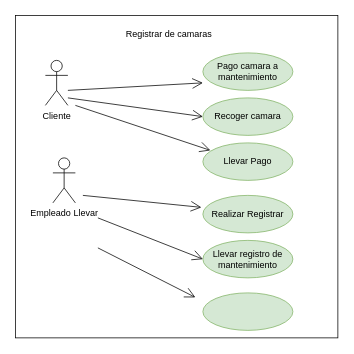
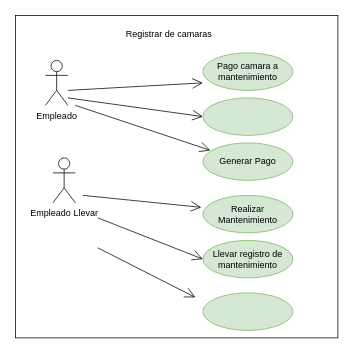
(57, 116) -> (57, 116)
(248, 117) -> none
(248, 162) -> (248, 162)
(248, 214) -> (248, 214)
